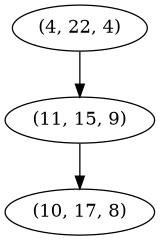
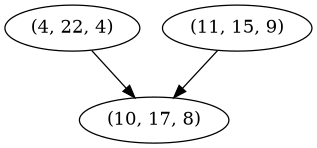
(80, 68) -> (109, 69)
